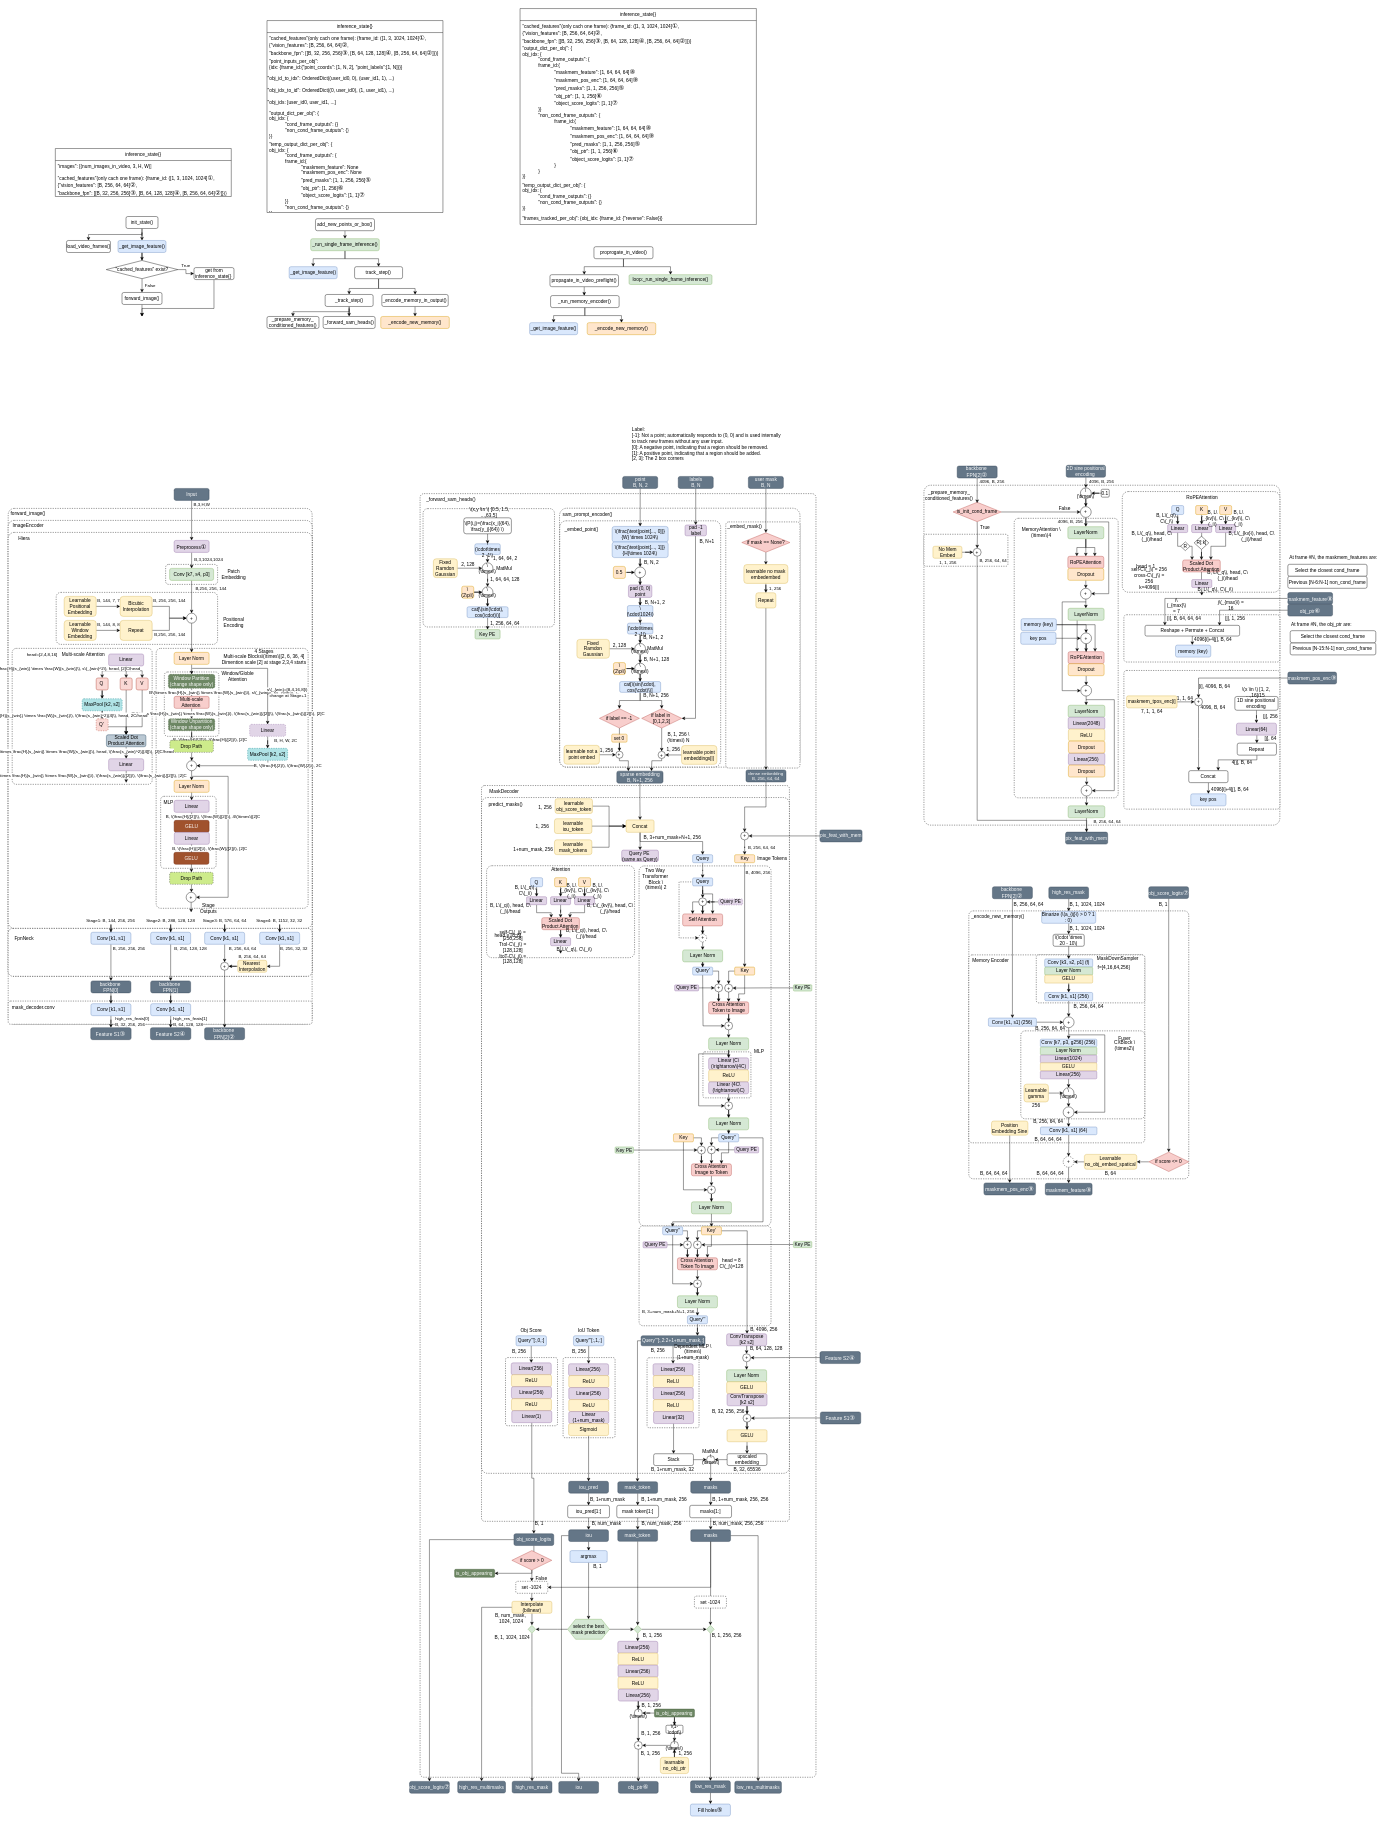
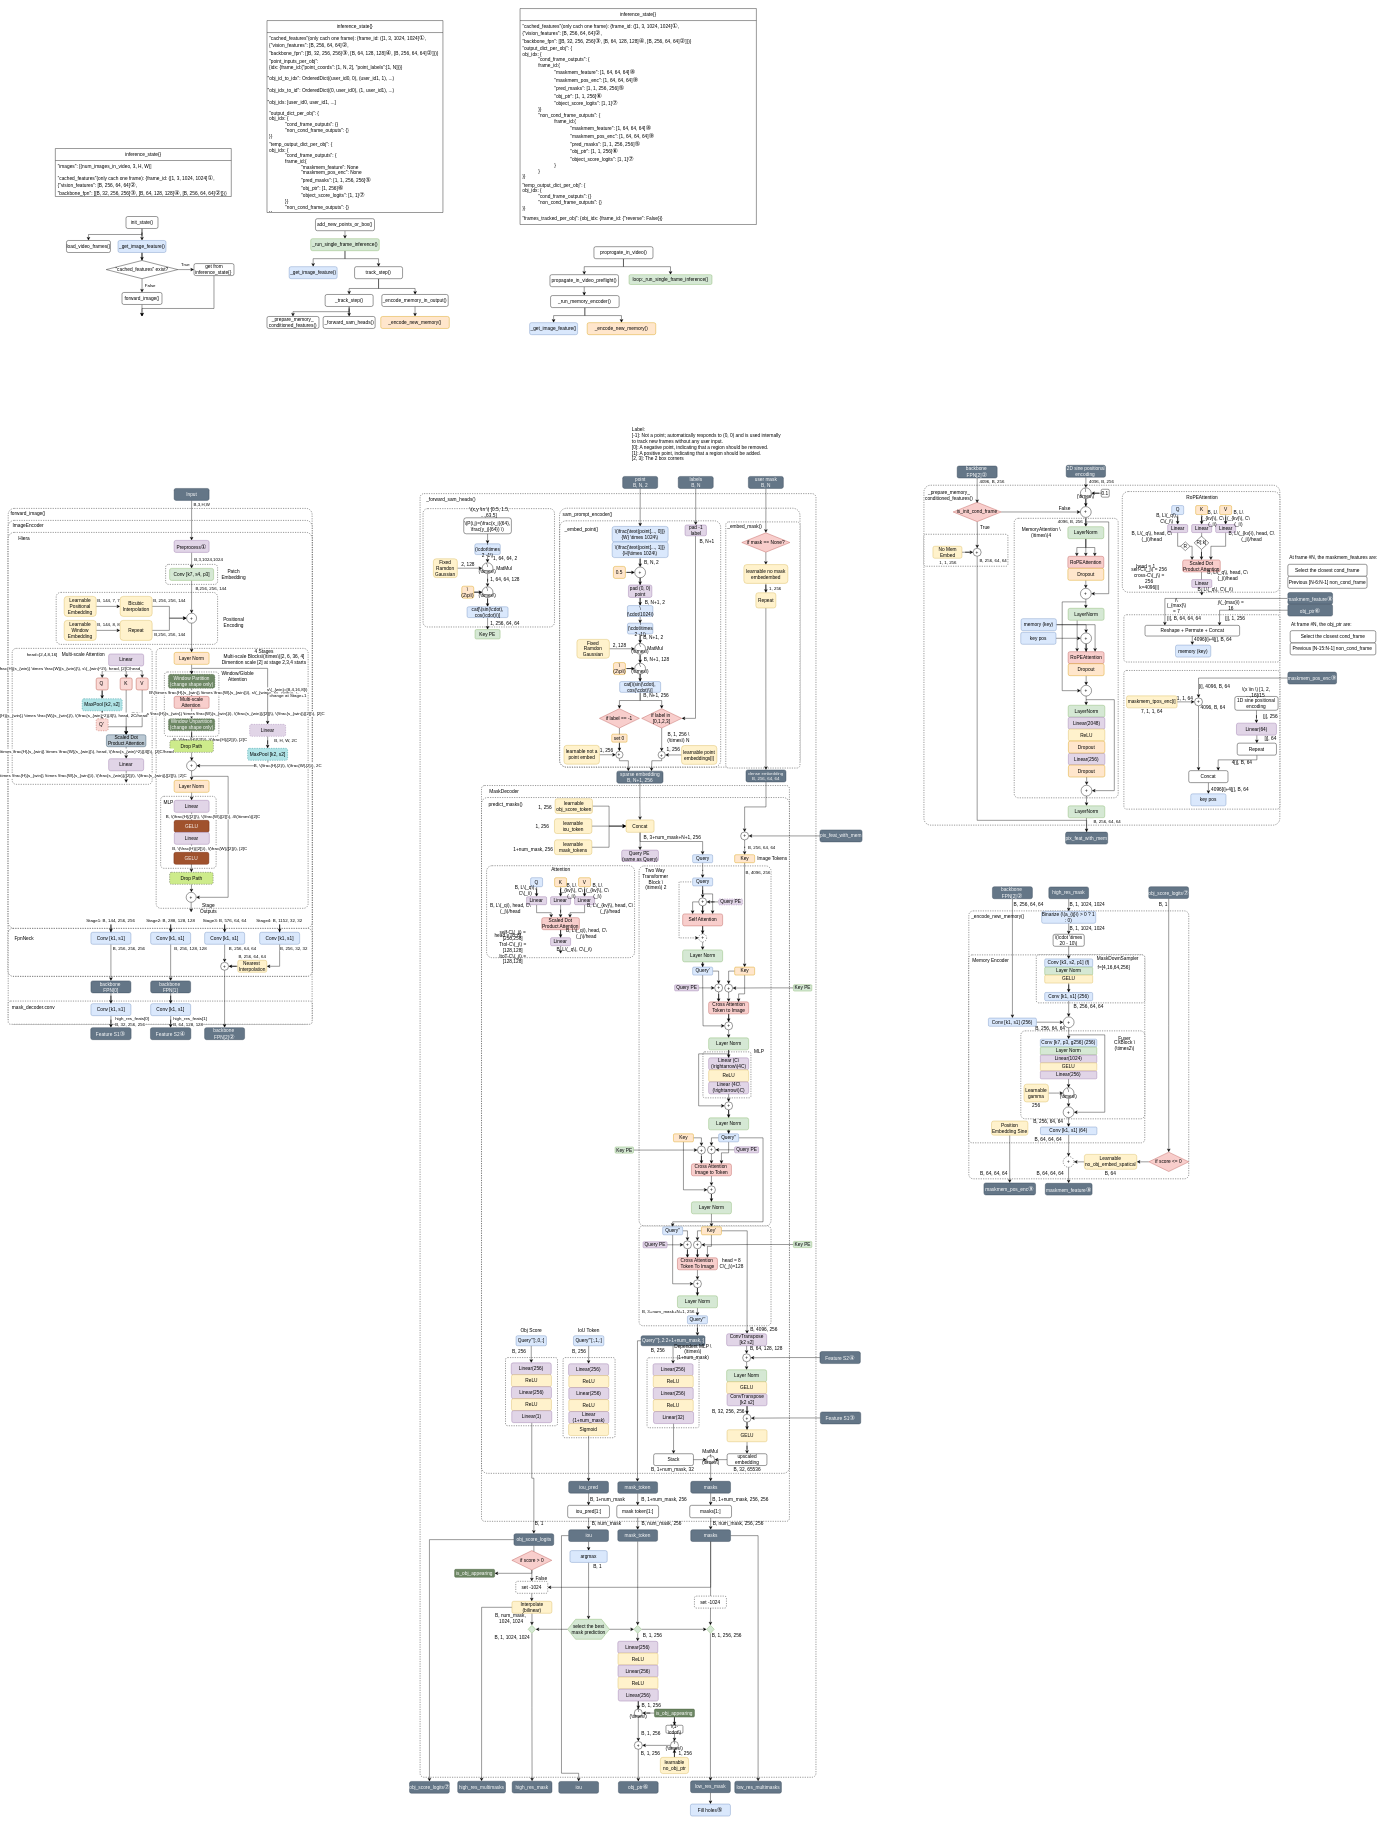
(214, 273) -> (214, 269)
